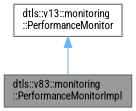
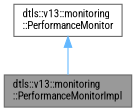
(68, 91) -> (68, 91)
